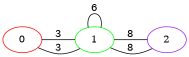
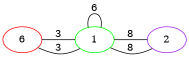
(22, 40) -> (22, 40)
